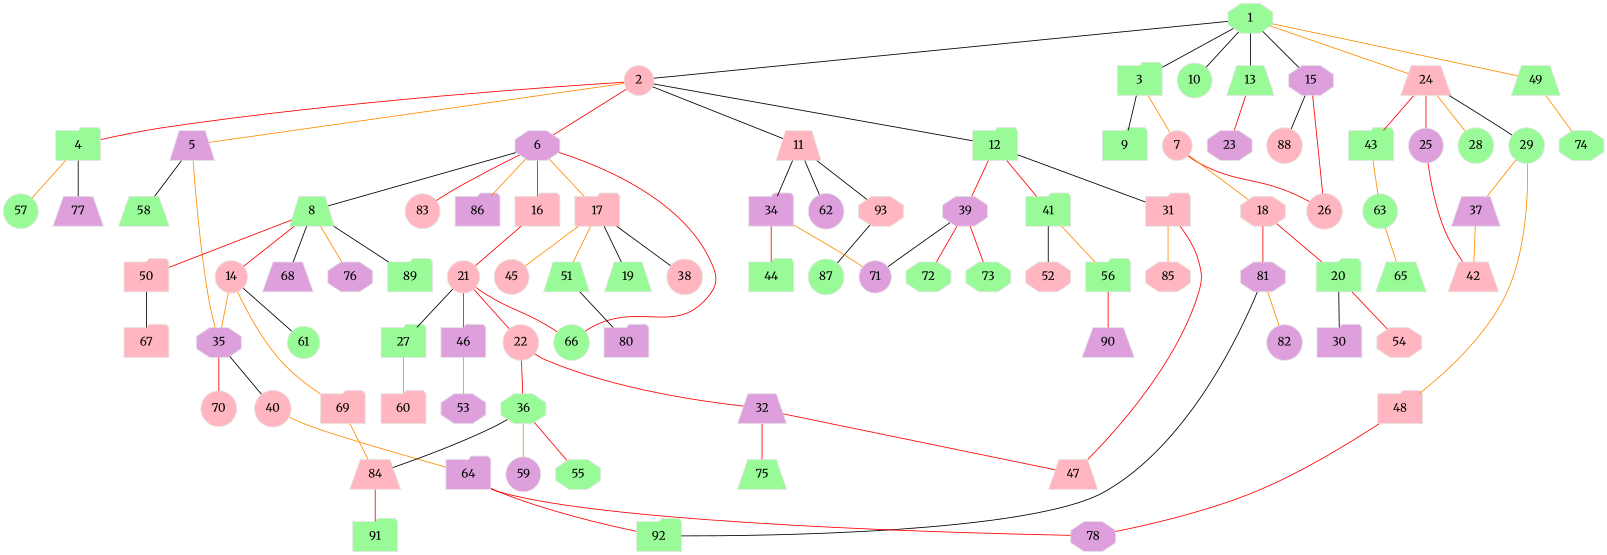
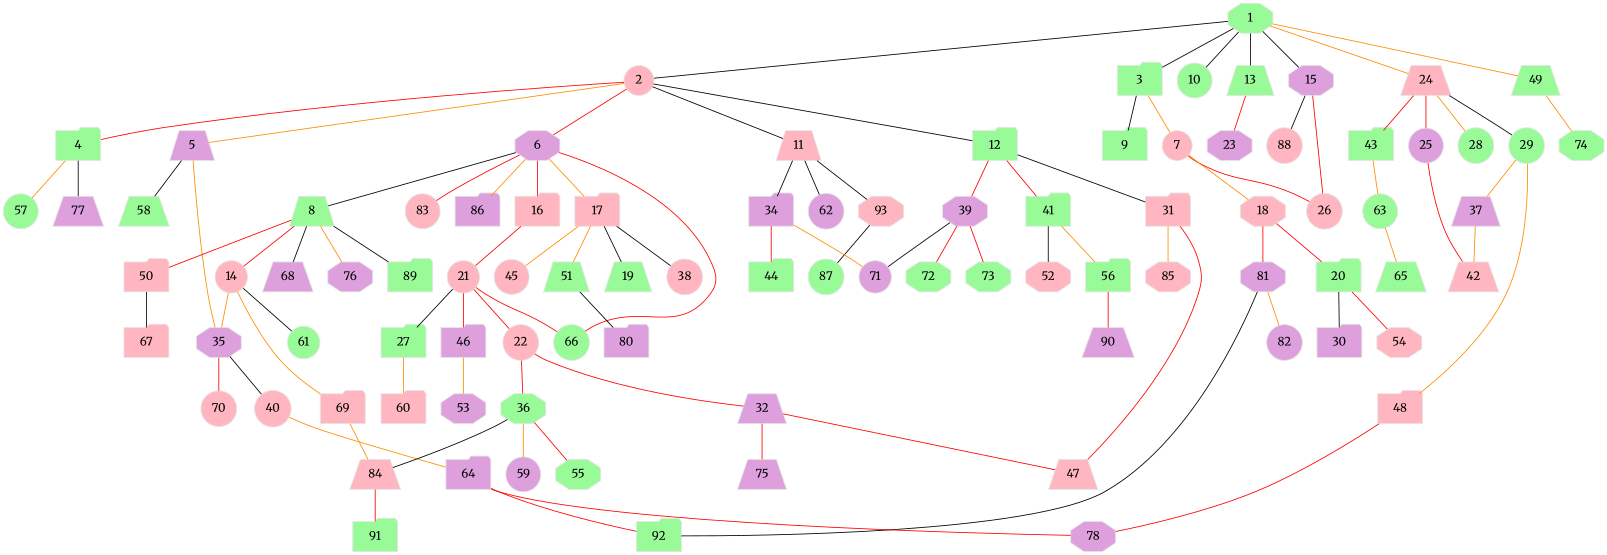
(762, 474) -> (762, 474)
